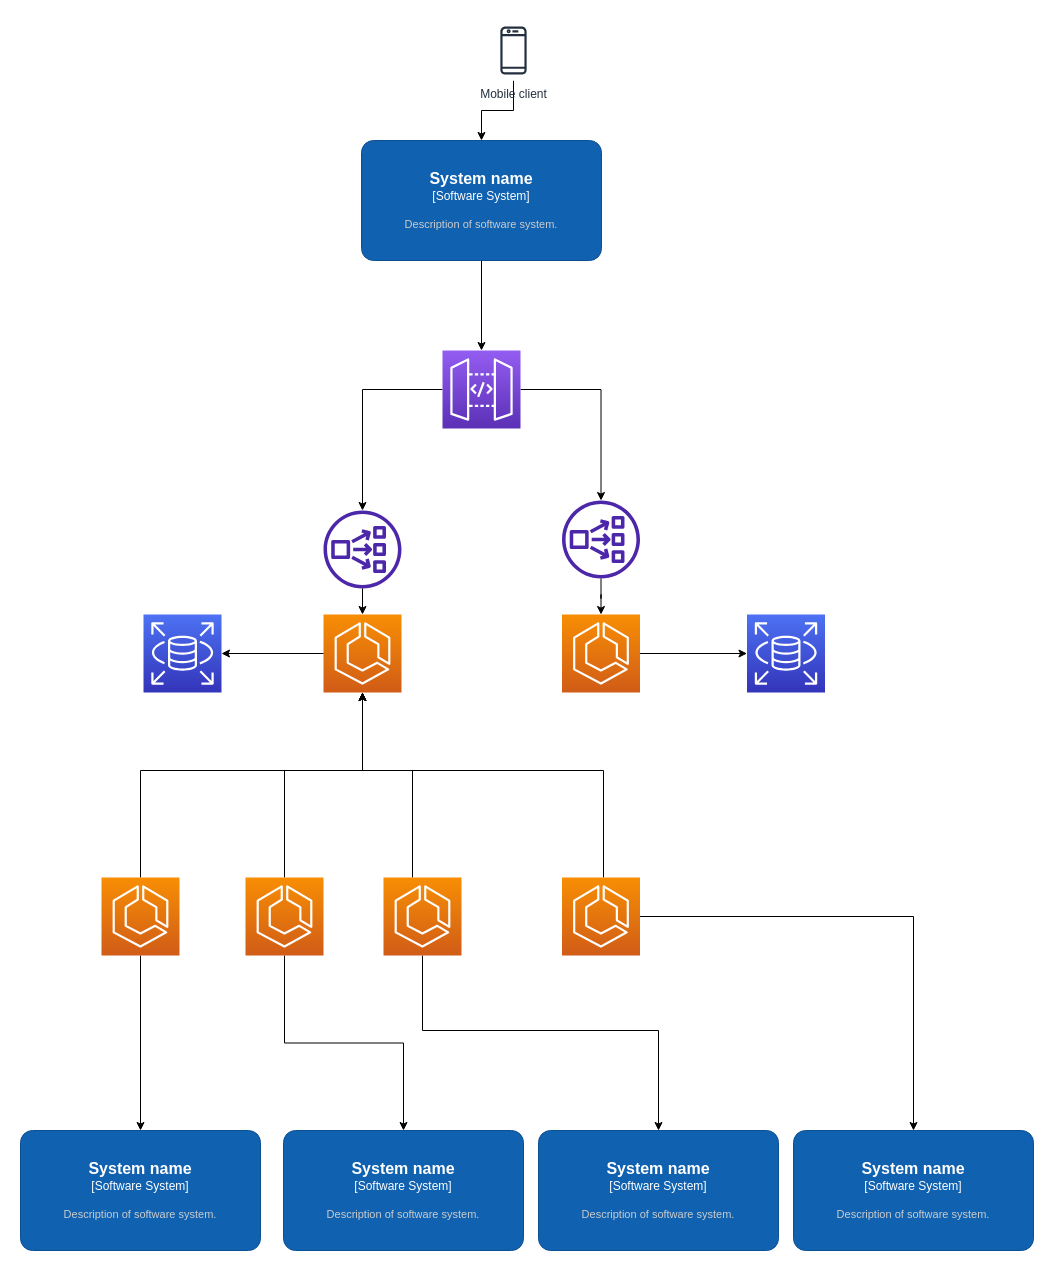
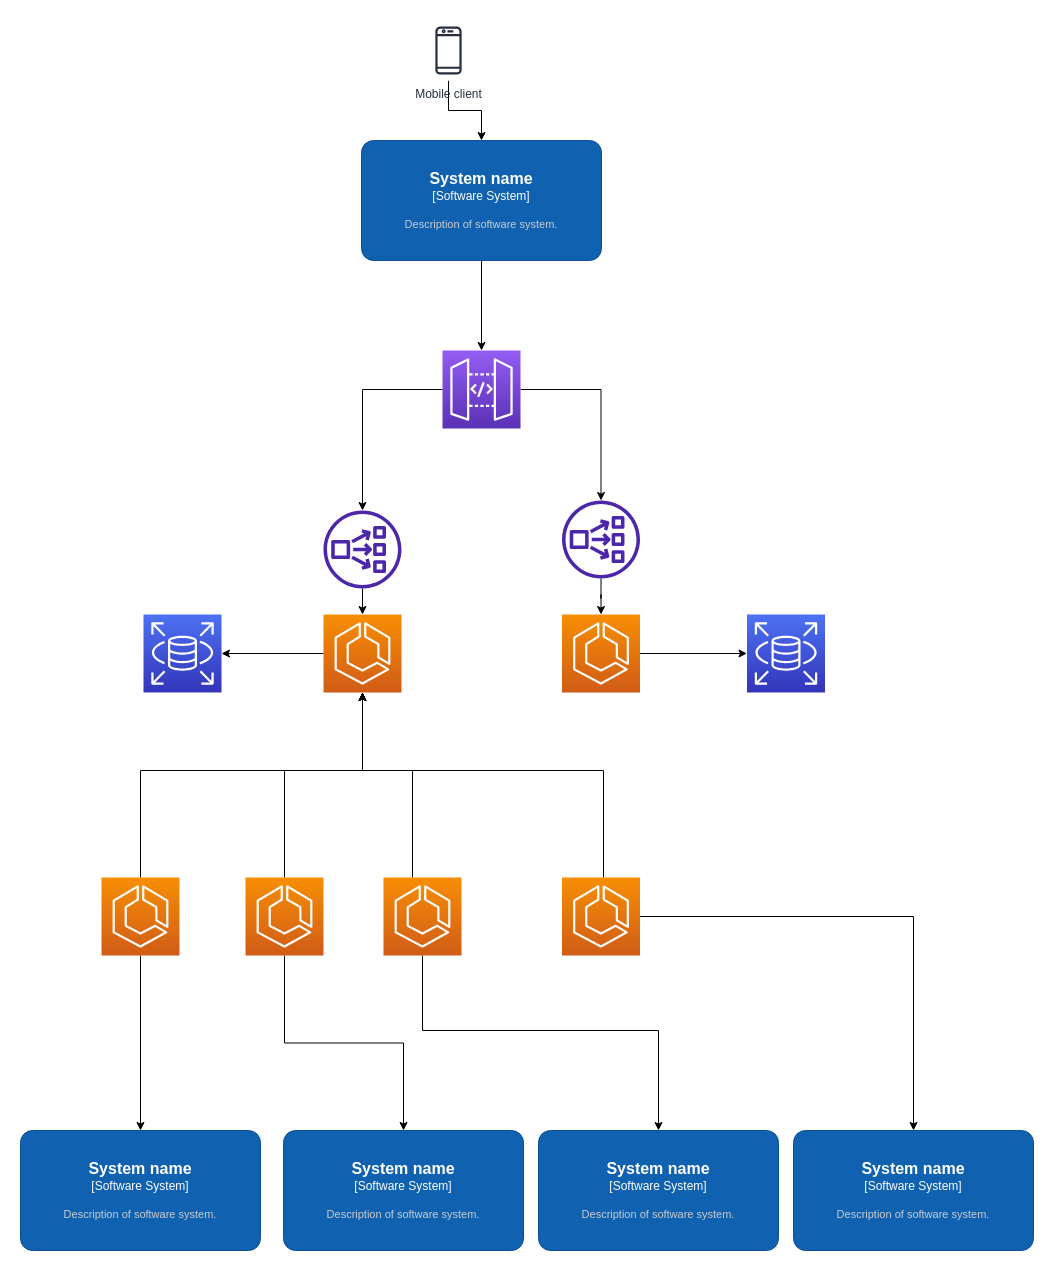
(514, 51) -> (449, 51)
